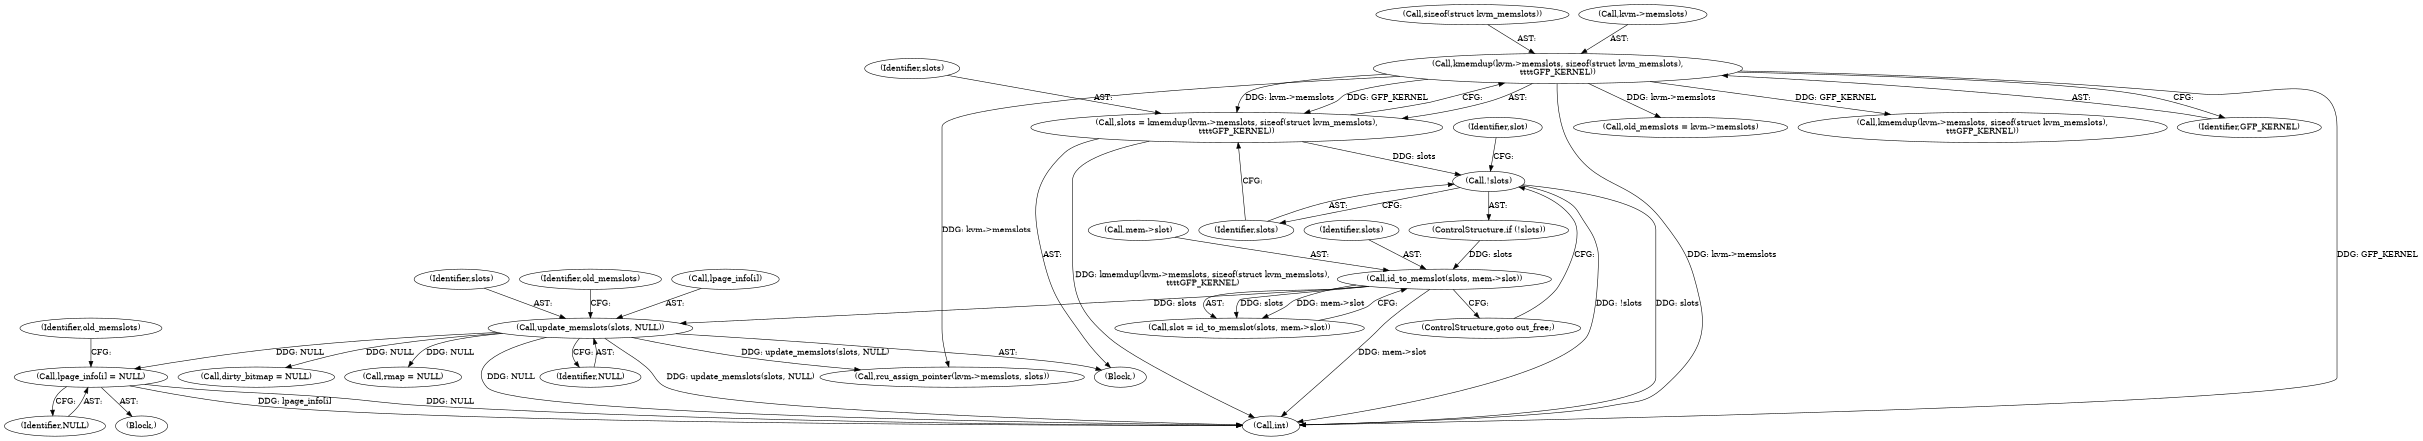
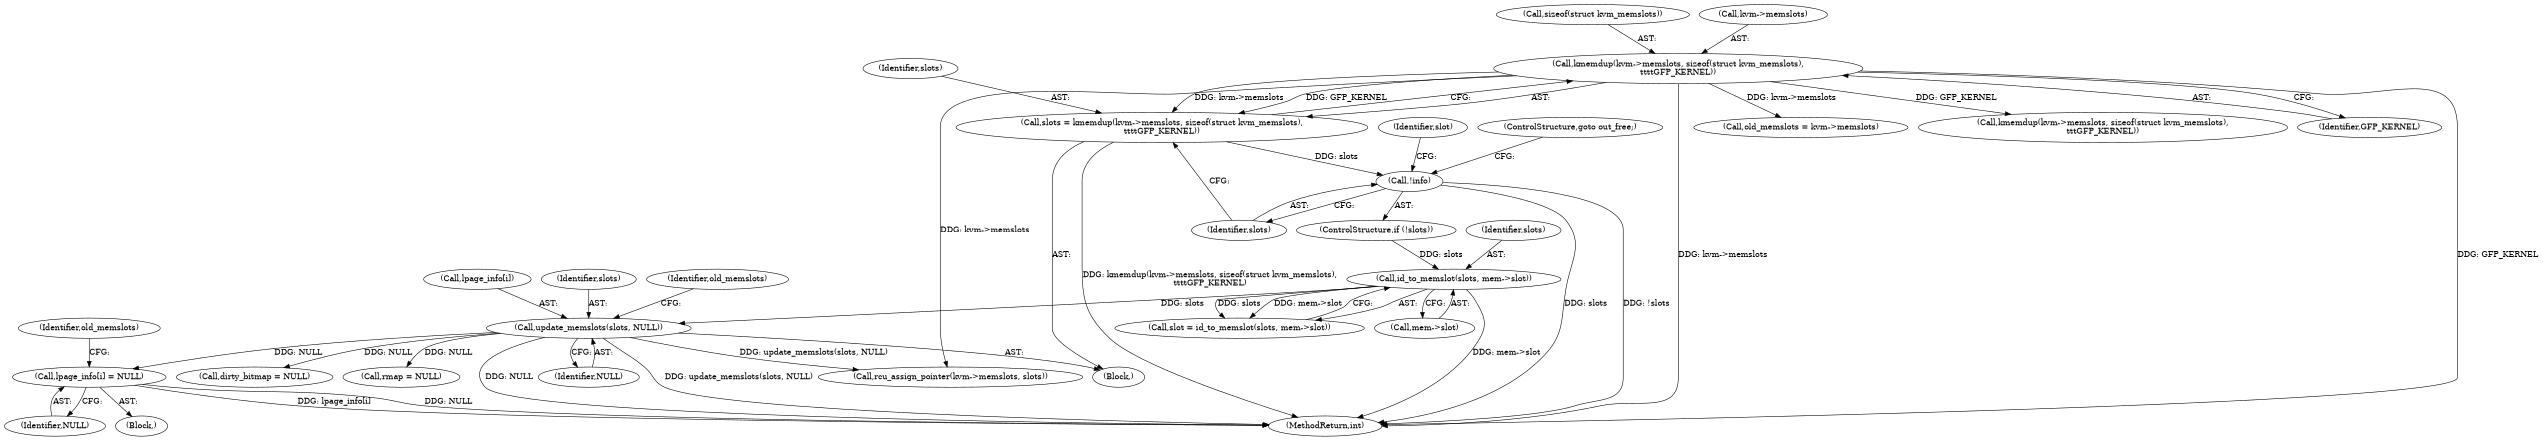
(1489, 181) -> (1409, 181)
(1464, 302) -> (1425, 299)
(1271, 426) -> (1325, 426)
